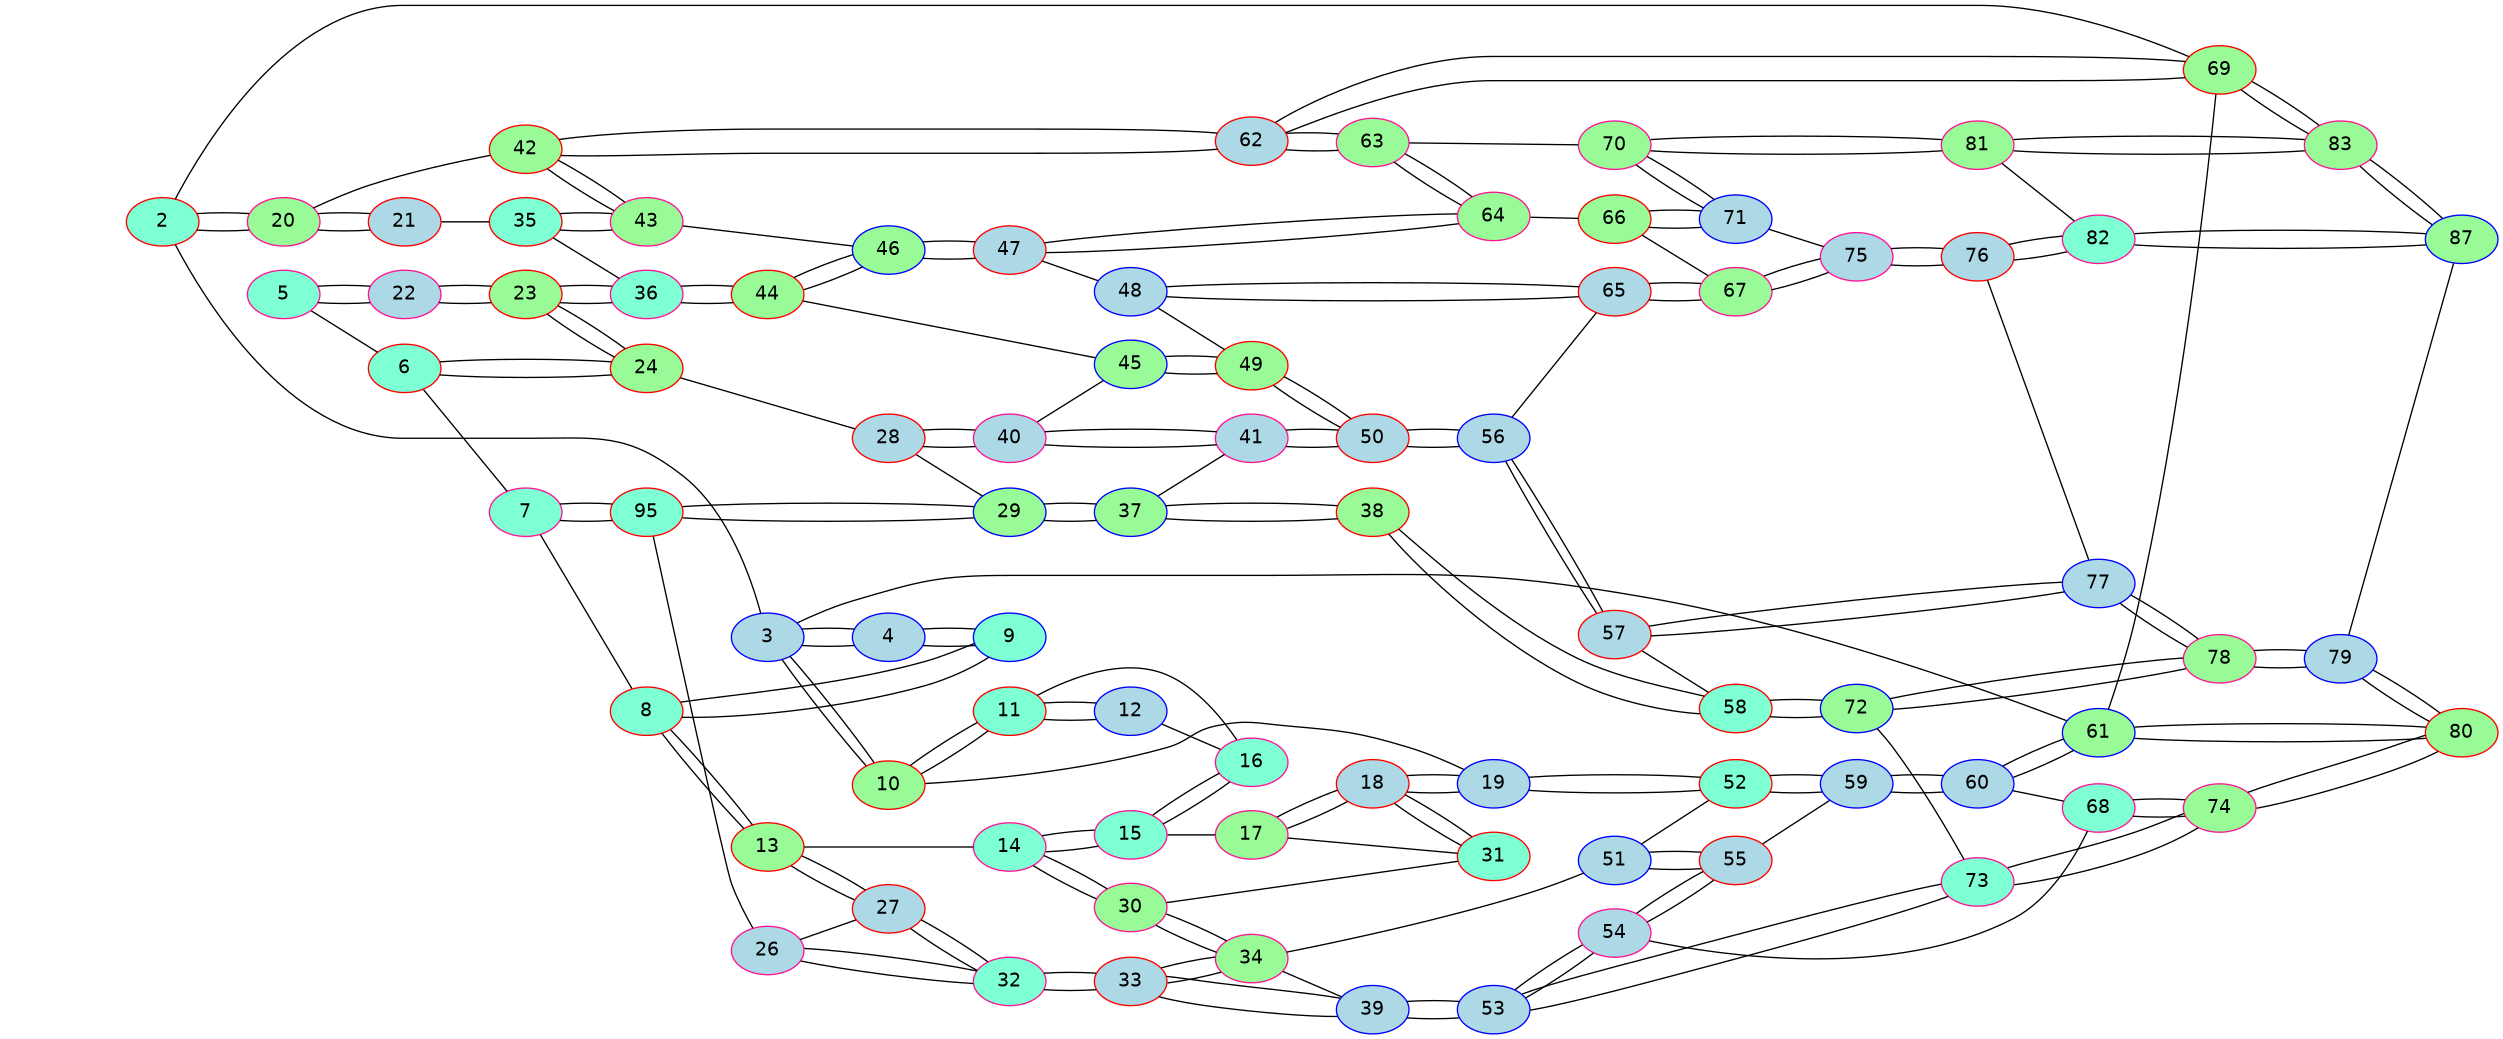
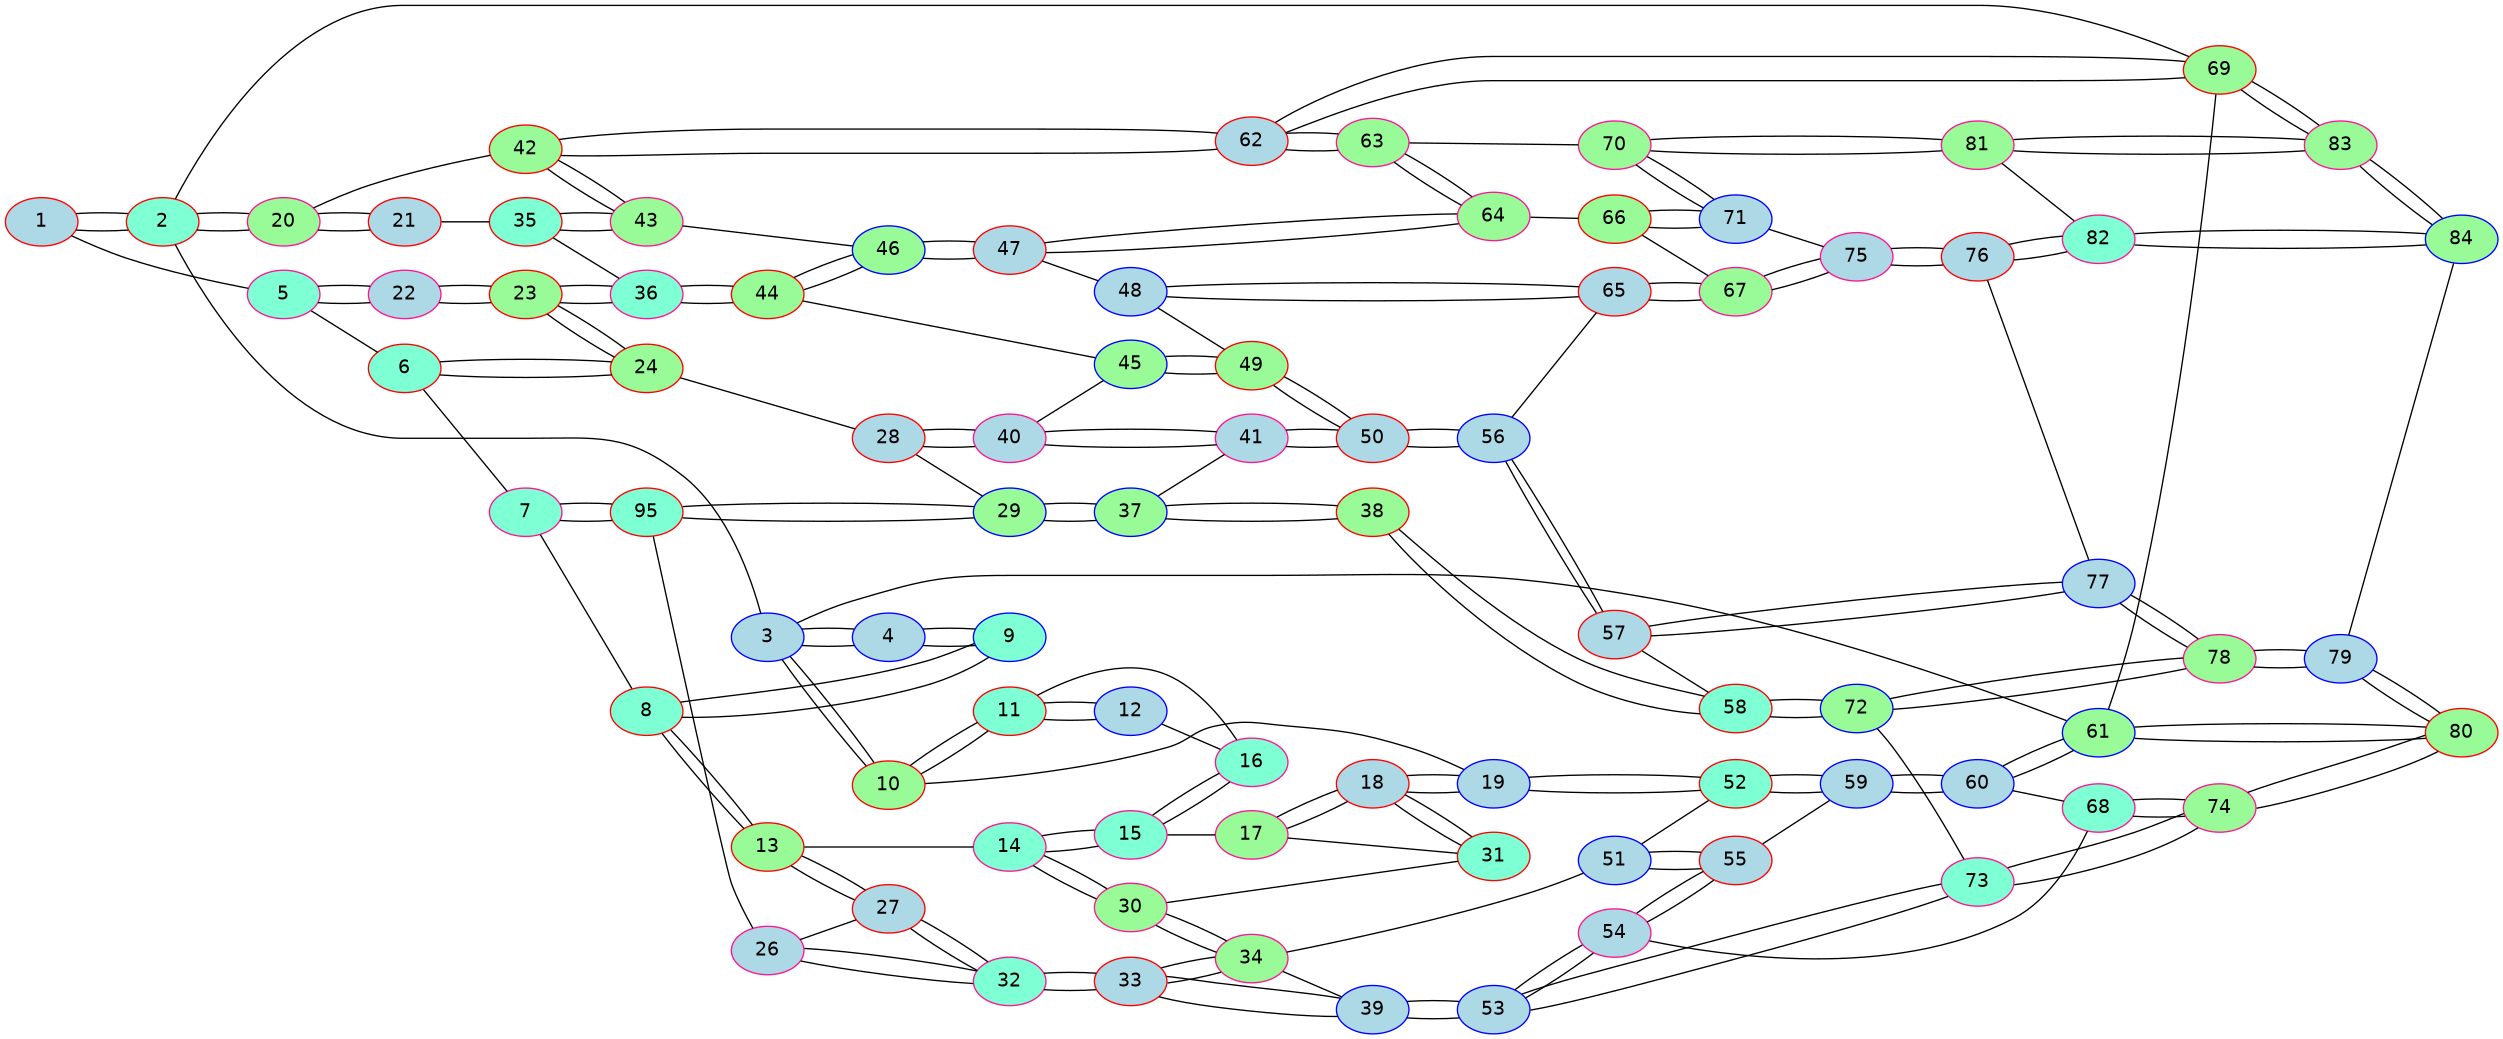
none -> (42, 222)
(2462, 239) -> (2462, 239)
